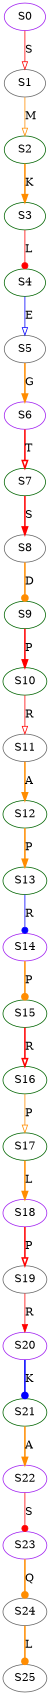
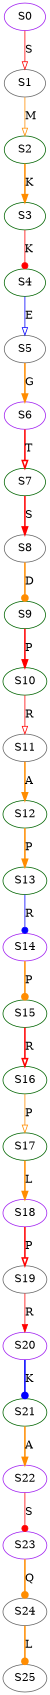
(29, 249) -> (29, 249)
